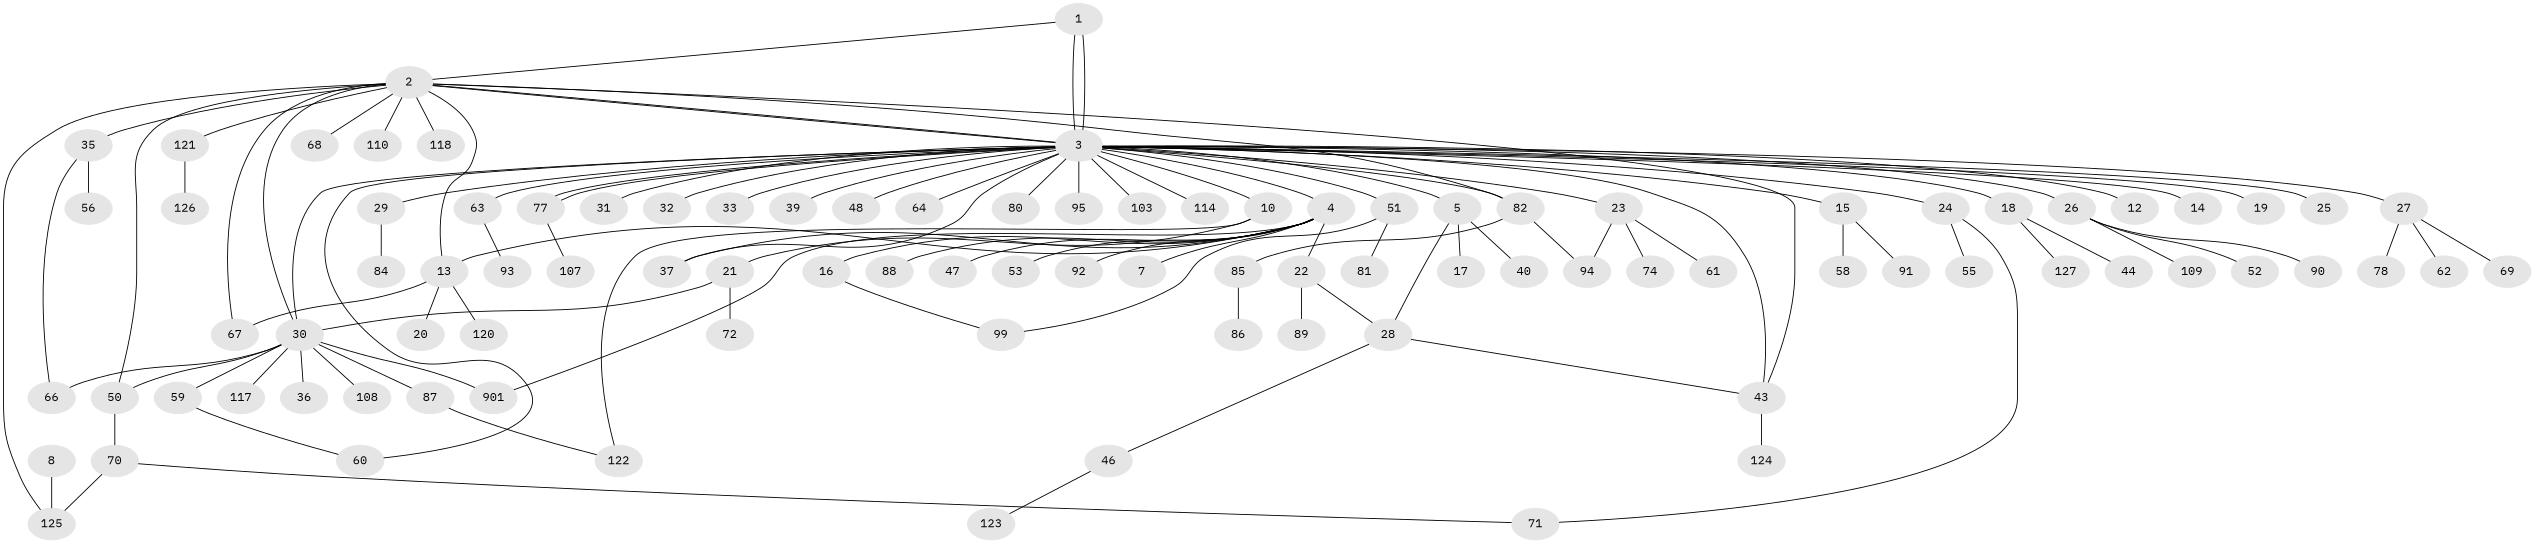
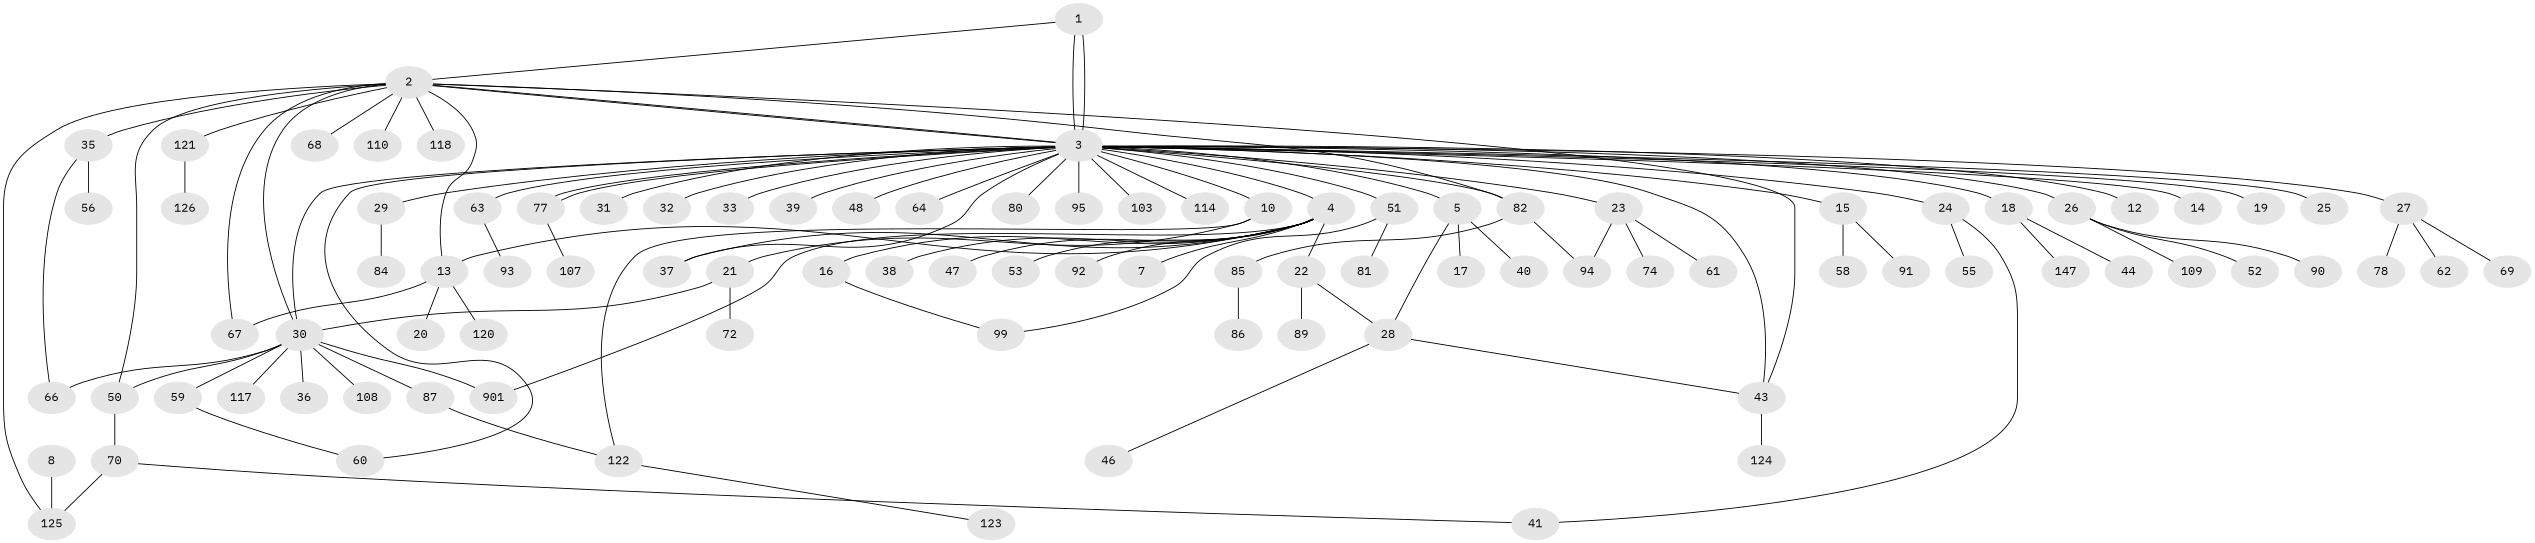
(890, 272) -> (890, 272)
(2066, 272) -> (2066, 272)
(1050, 492) -> (805, 493)
(1535, 524) -> (1535, 524)
